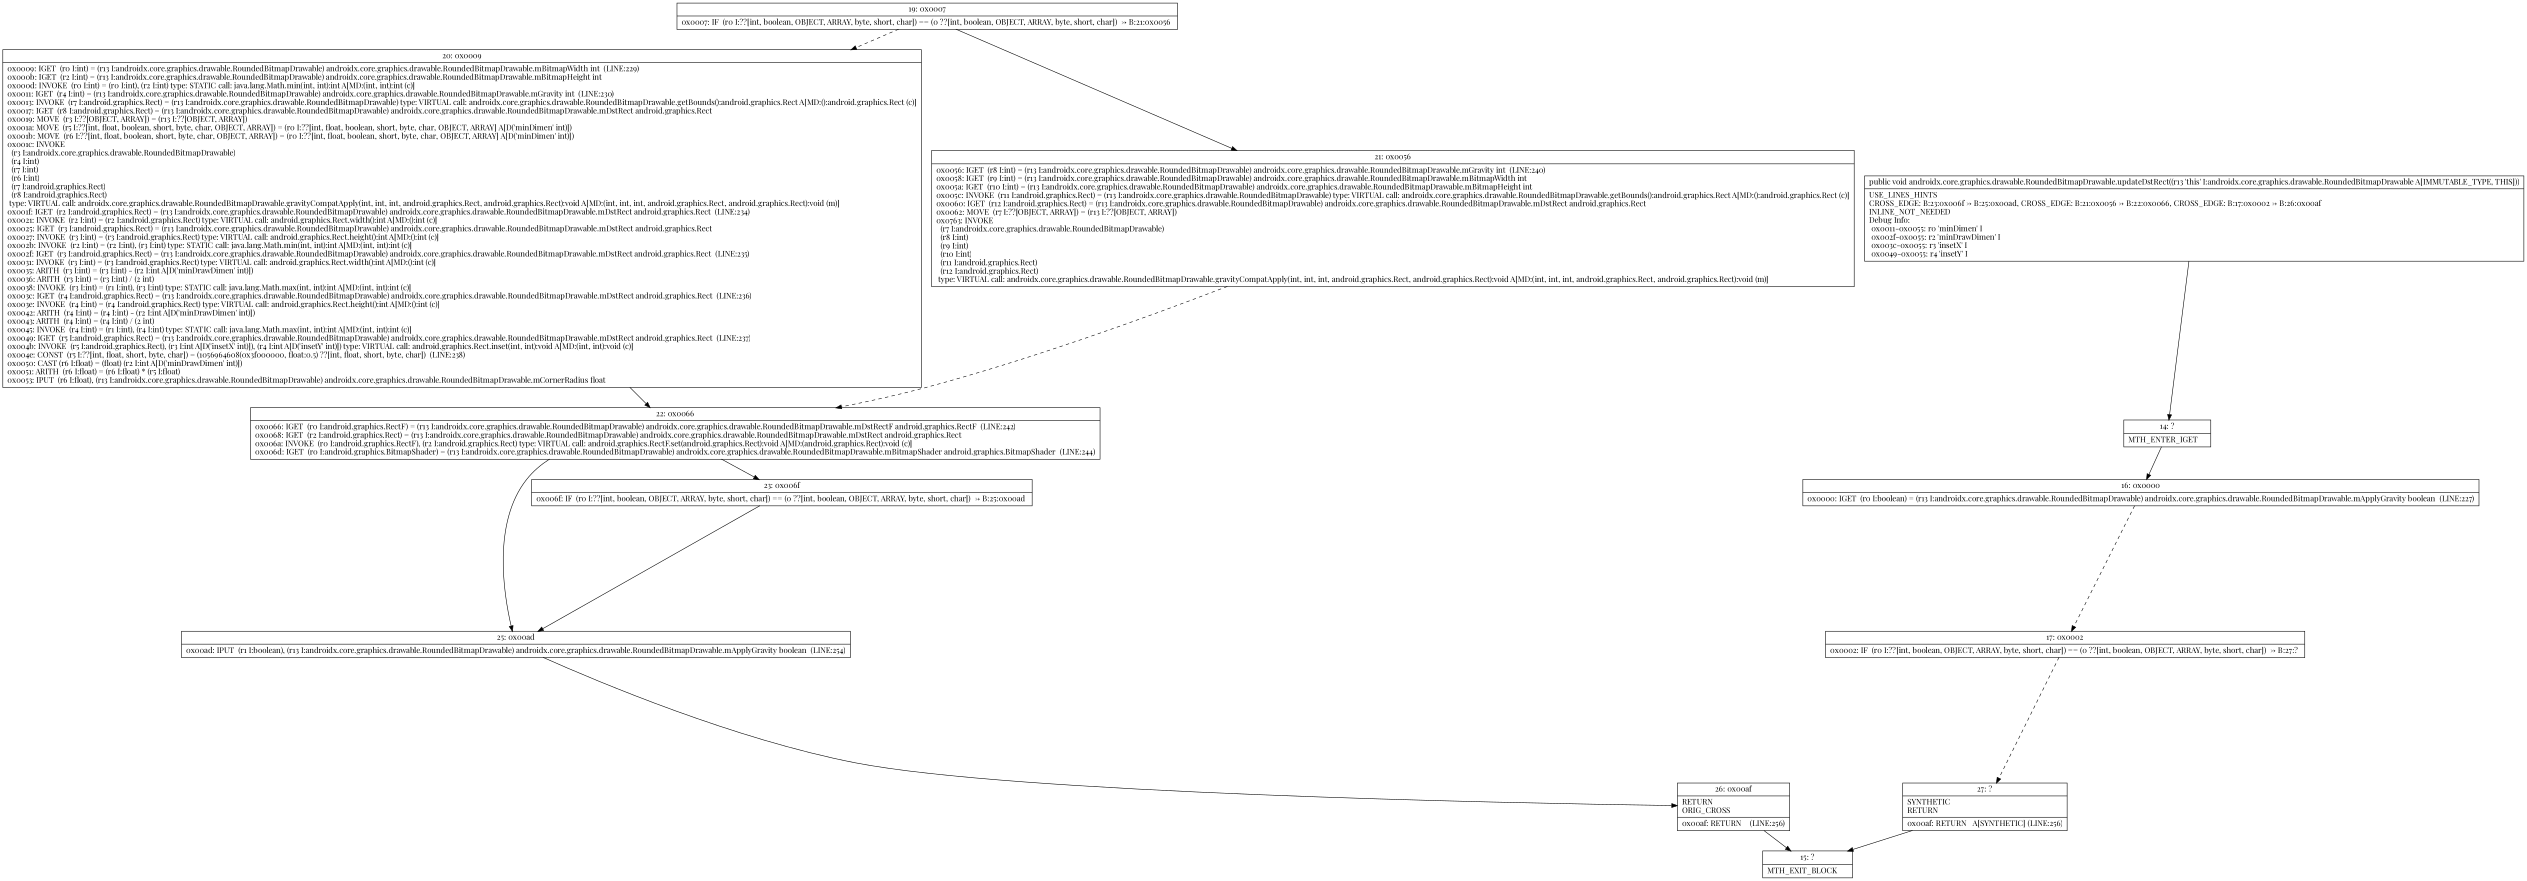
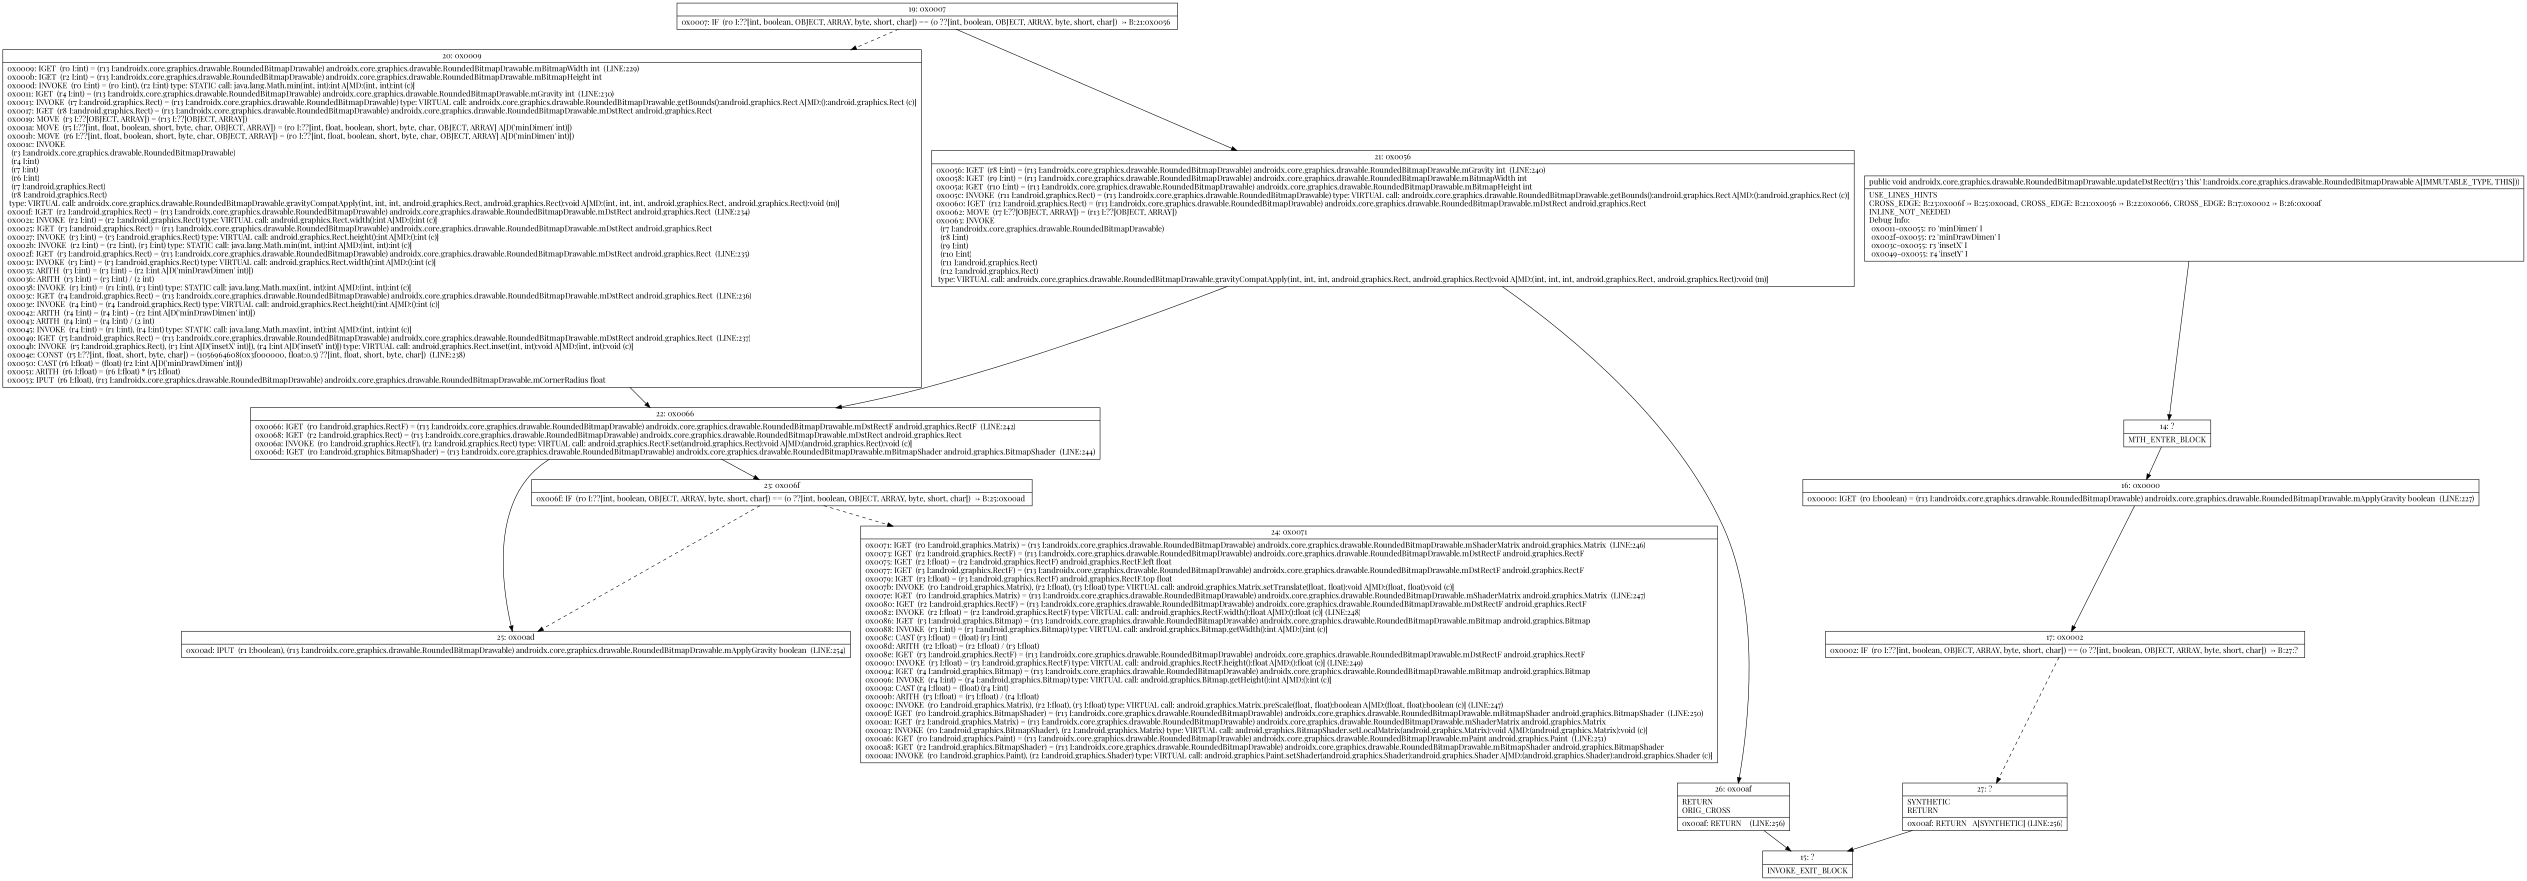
(967, 221) -> (968, 221)
(1037, 354) -> (1037, 354)
(2163, 440) -> (2167, 440)
(2104, 566) -> (2104, 566)
(651, 567) -> (651, 567)
none -> (1289, 644)
(1098, 787) -> (1706, 493)
(1802, 871) -> (1808, 871)
